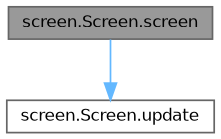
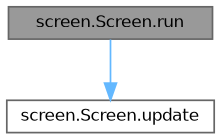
(111, 23) -> (111, 23)
